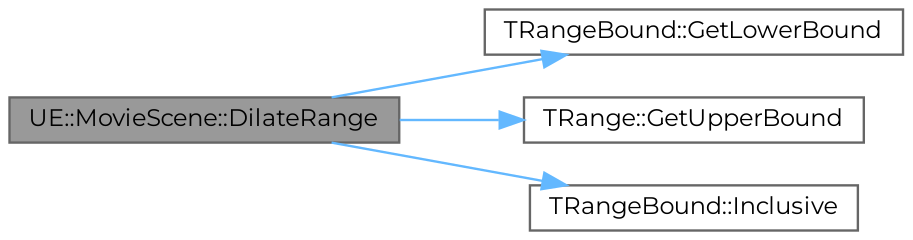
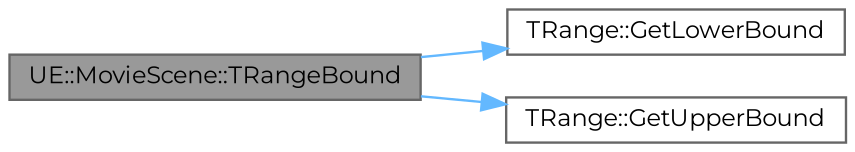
(694, 32) -> (676, 32)
(204, 120) -> (215, 77)
(694, 208) -> none
